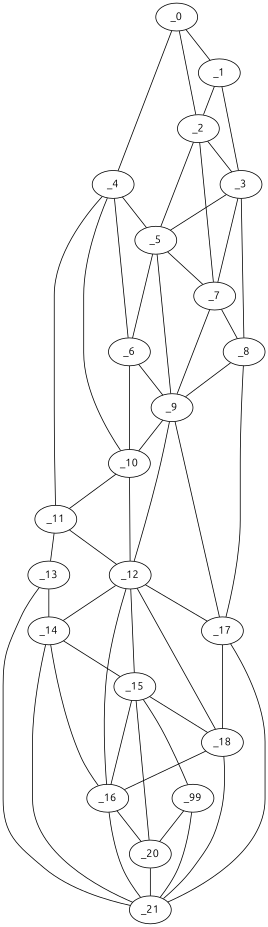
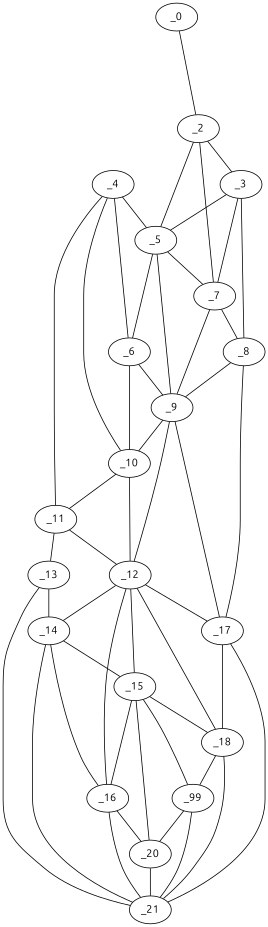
(219, 73) -> none
(145, 101) -> none
(165, 770) -> (208, 770)
